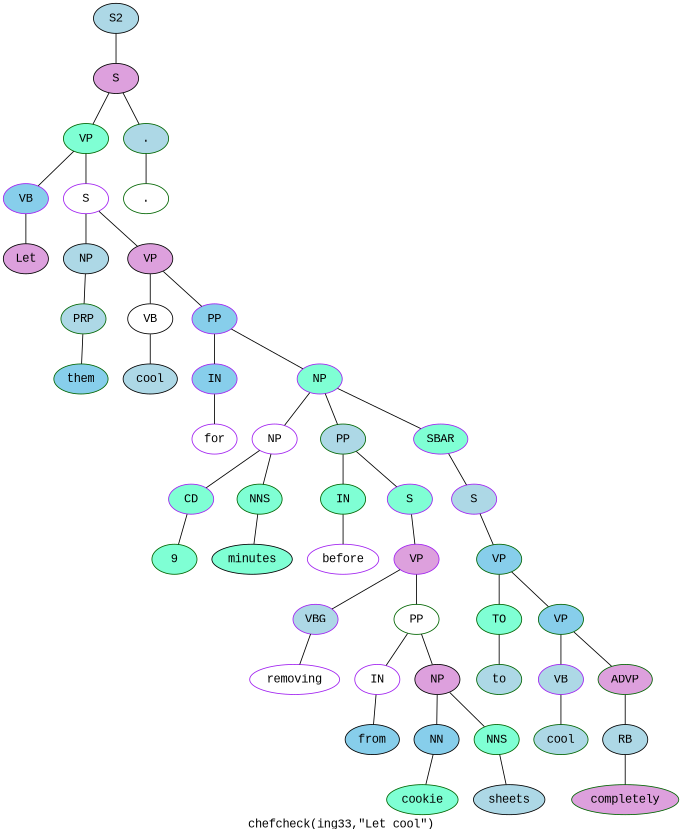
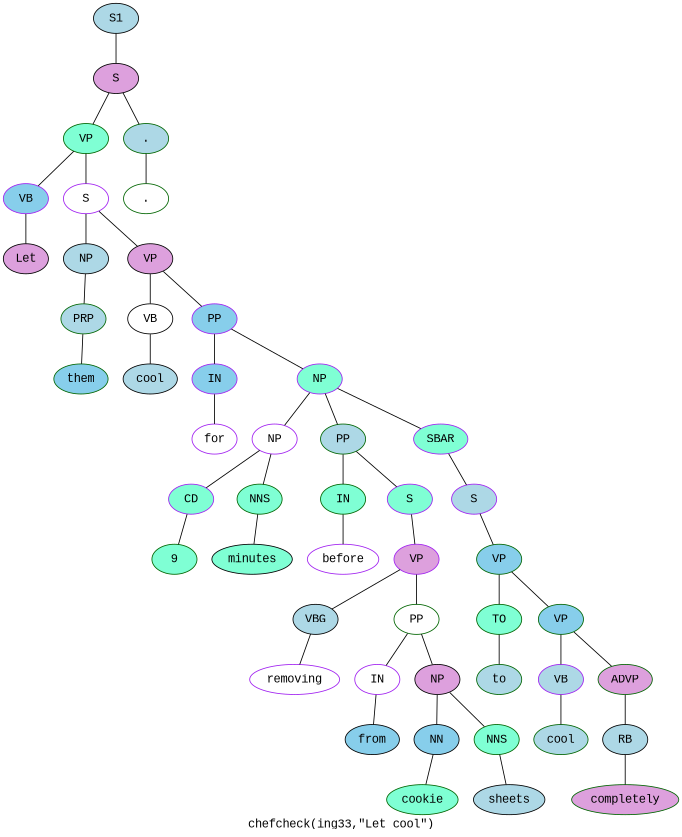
(116, 18) -> (116, 18)
(316, 619) -> (316, 619)
